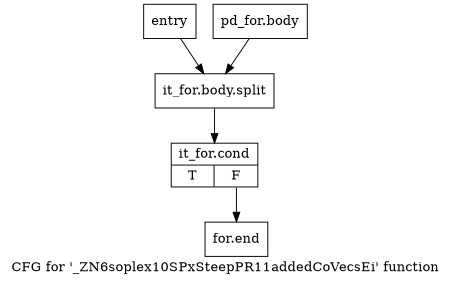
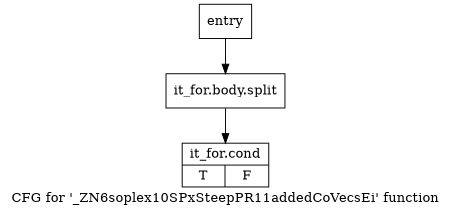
(260, 21) -> none
(236, 239) -> none
